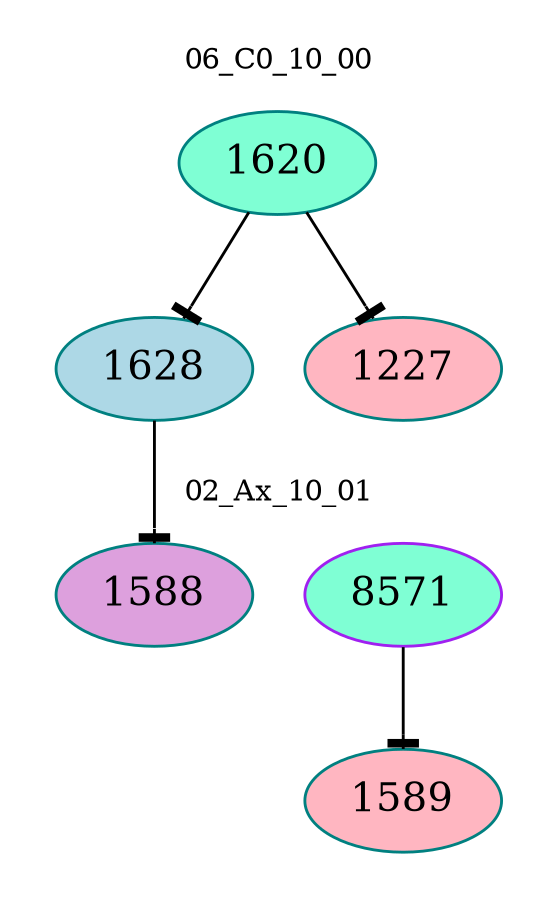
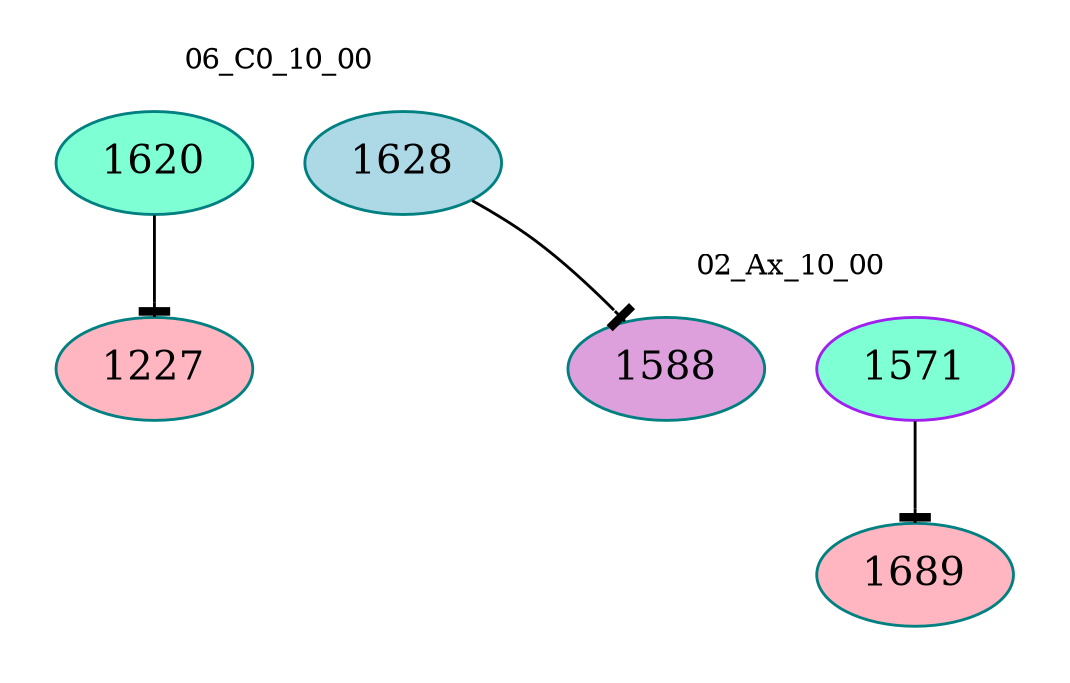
(220, 259) -> none
(279, 493) -> (791, 267)
(403, 595) -> (915, 369)
(403, 801) -> (915, 575)
